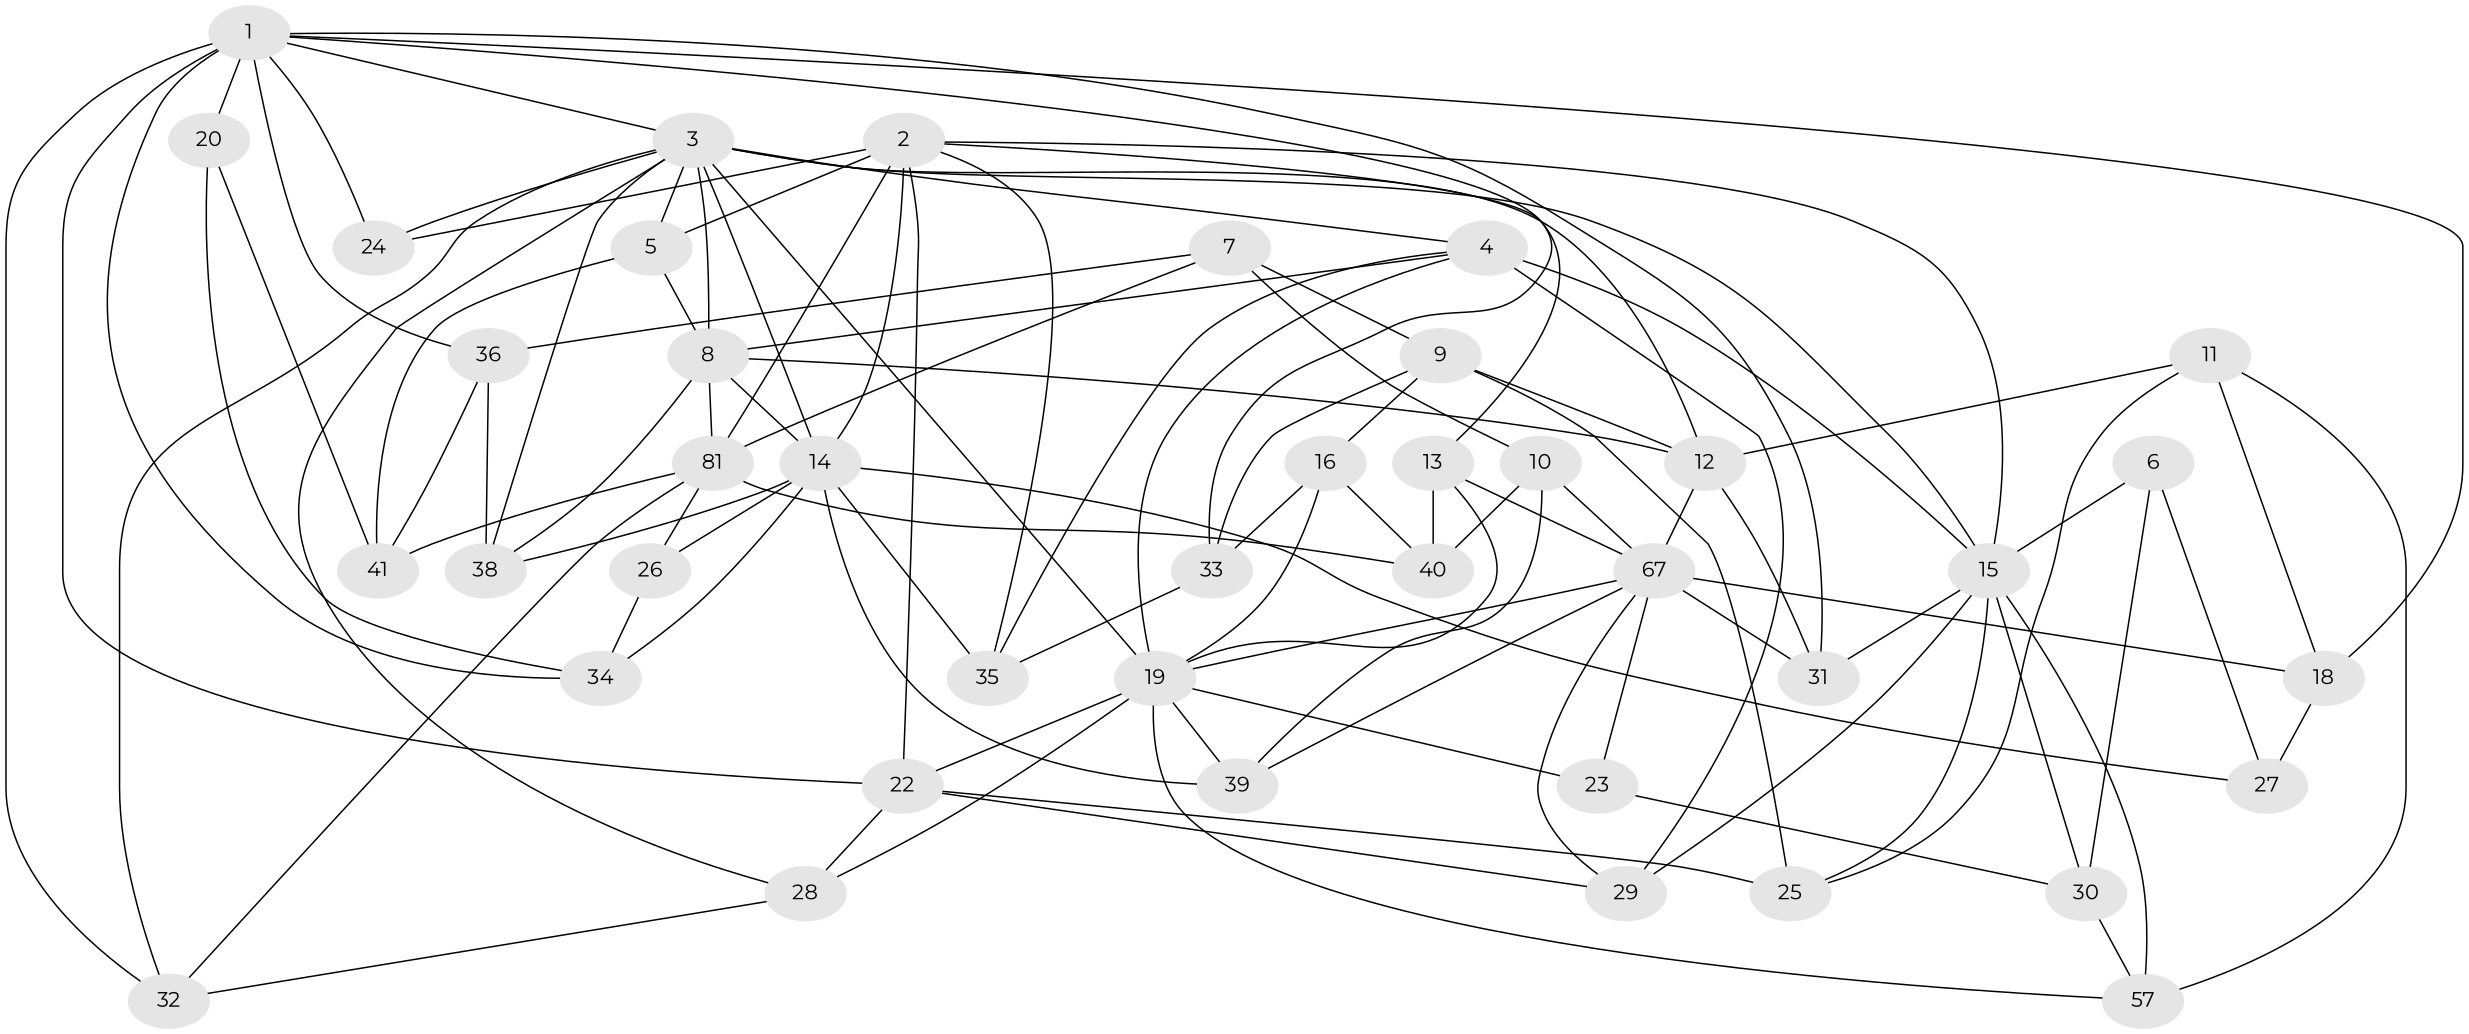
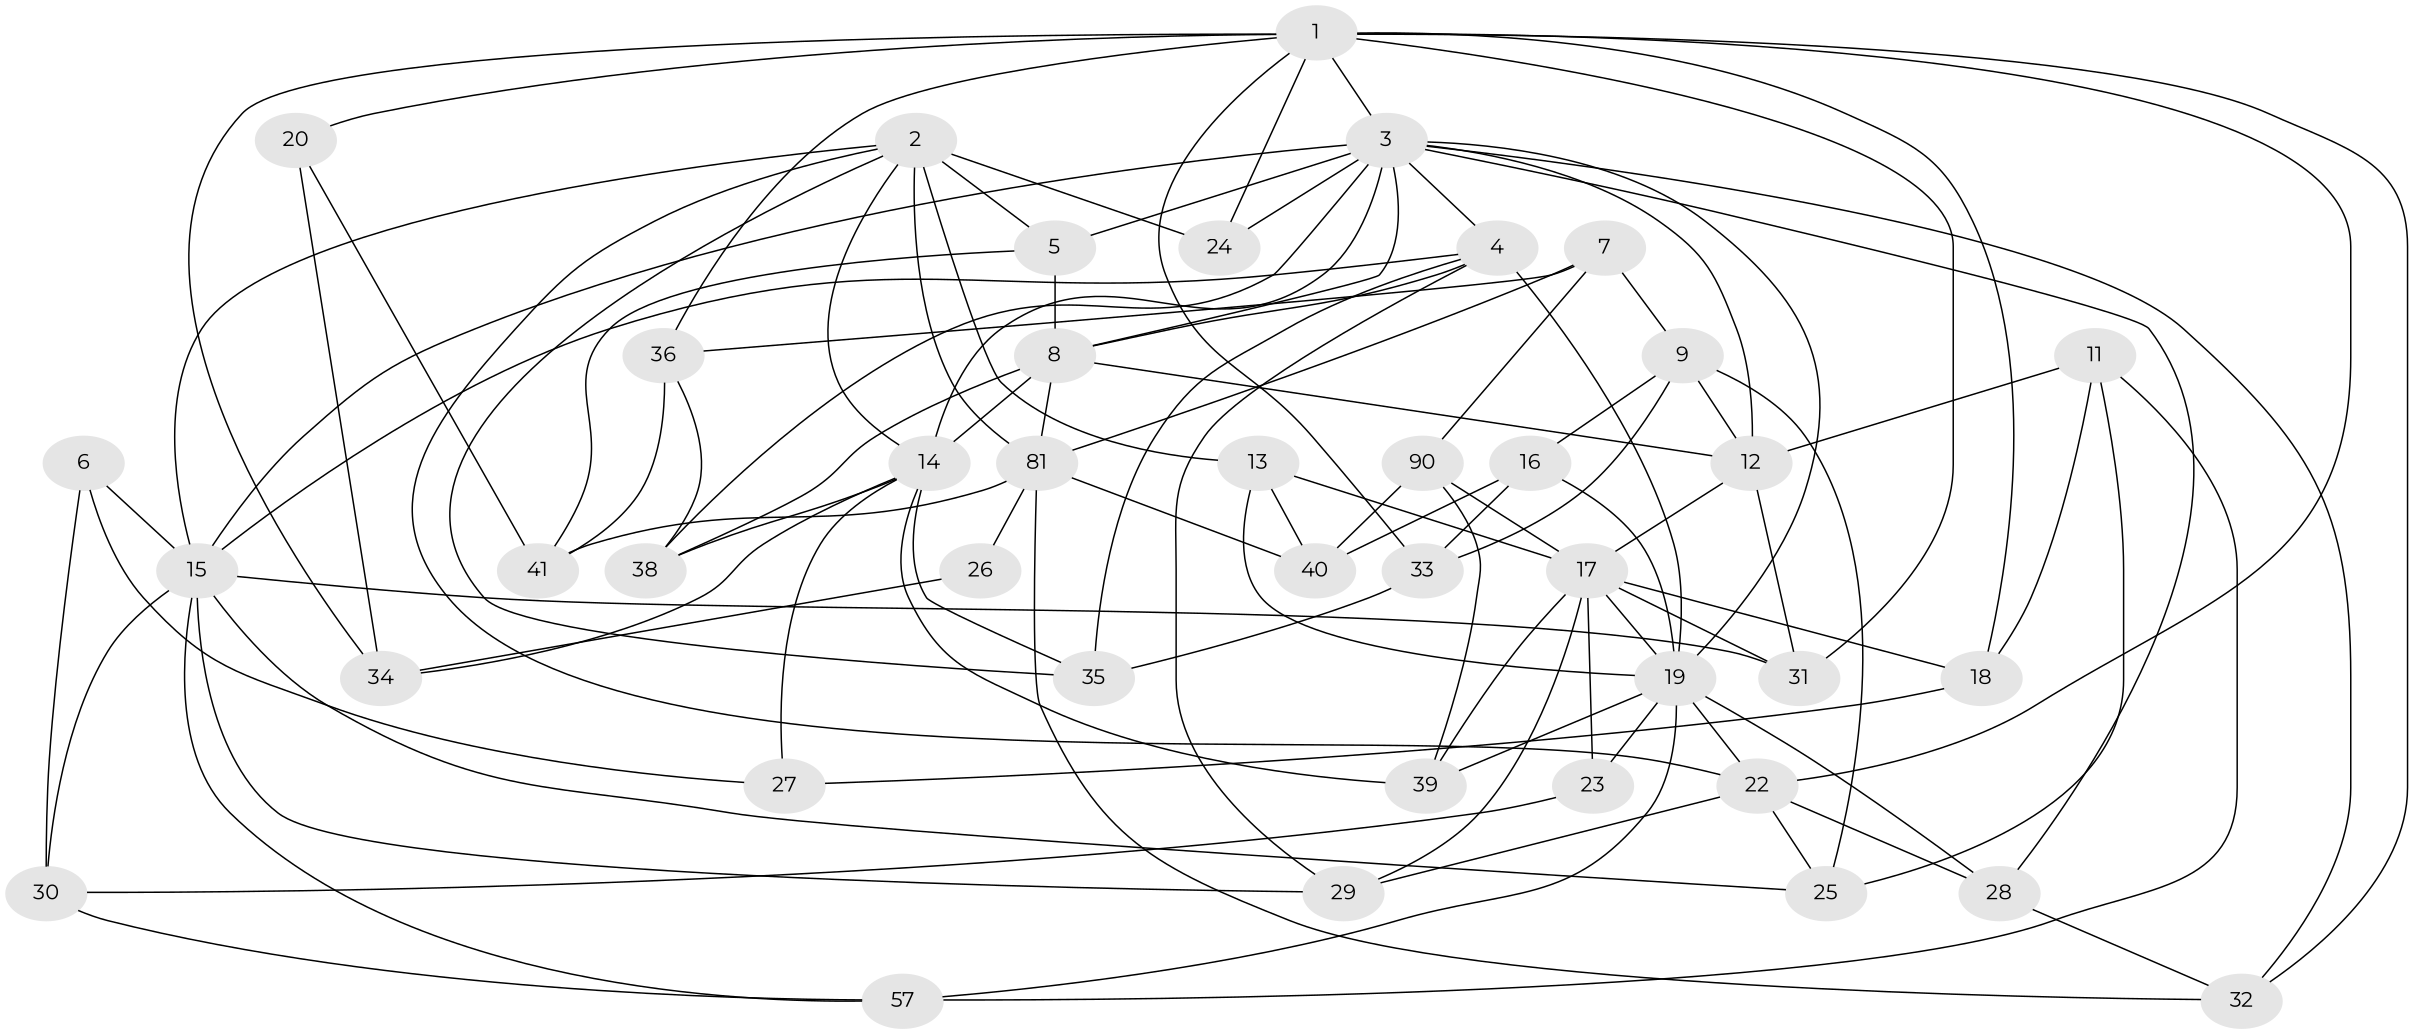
(1541, 463) -> (1423, 463)
(735, 517) -> none
(1654, 571) -> (1587, 571)
